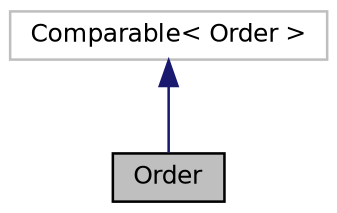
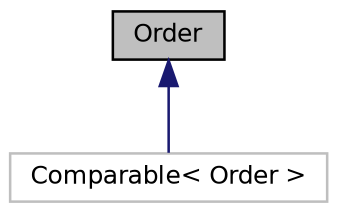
(169, 120) -> (169, 120)
